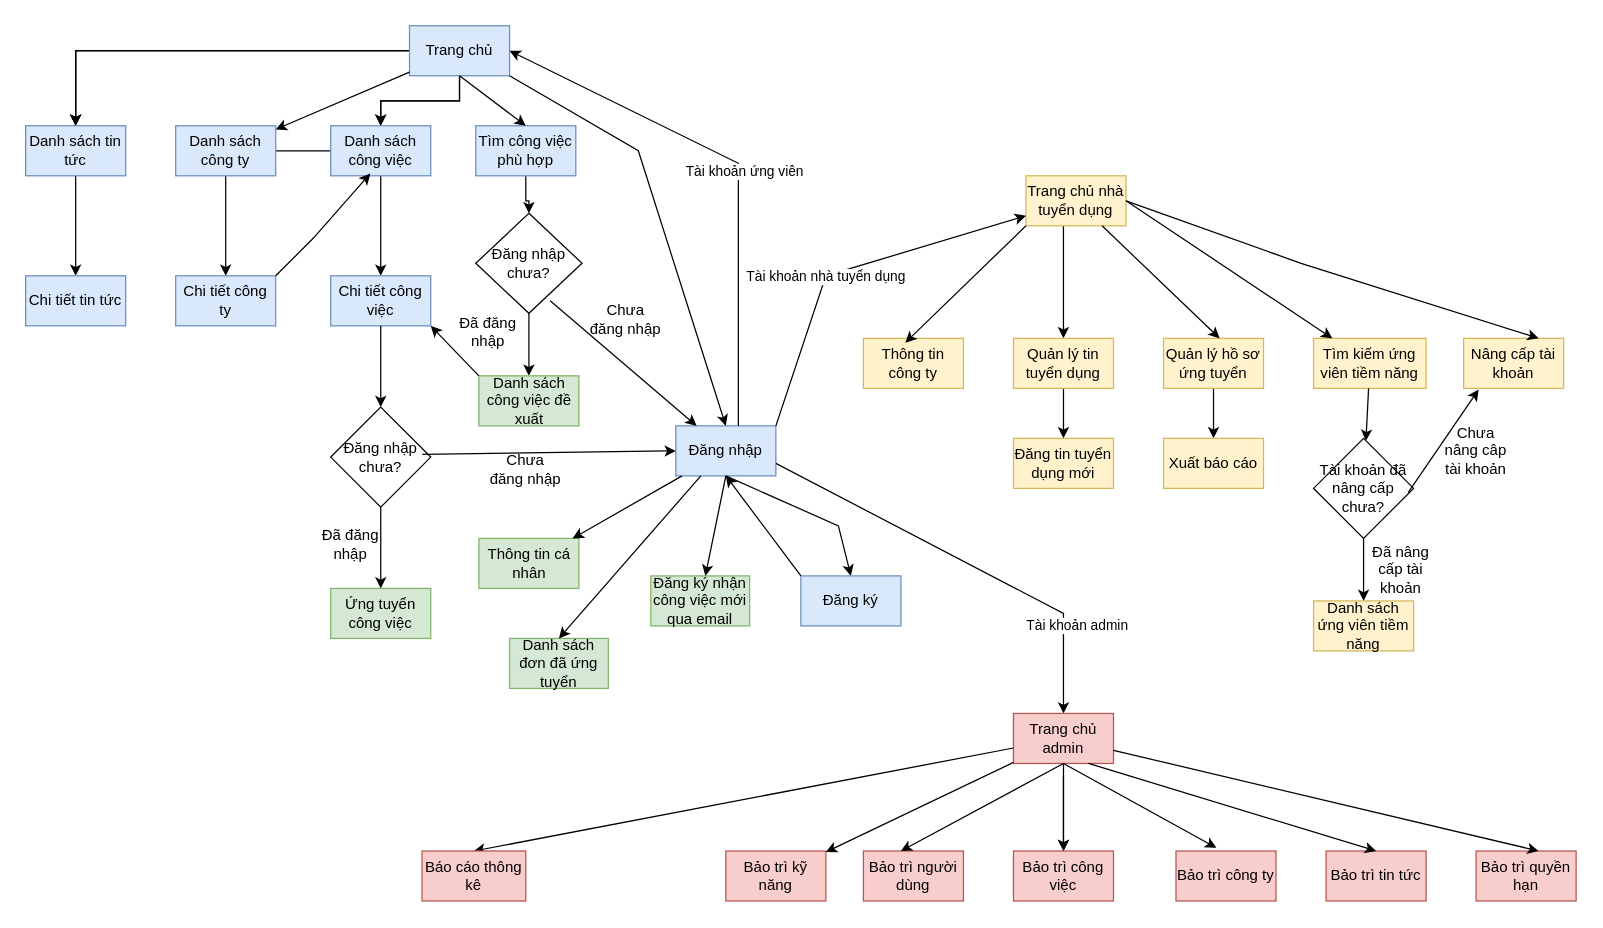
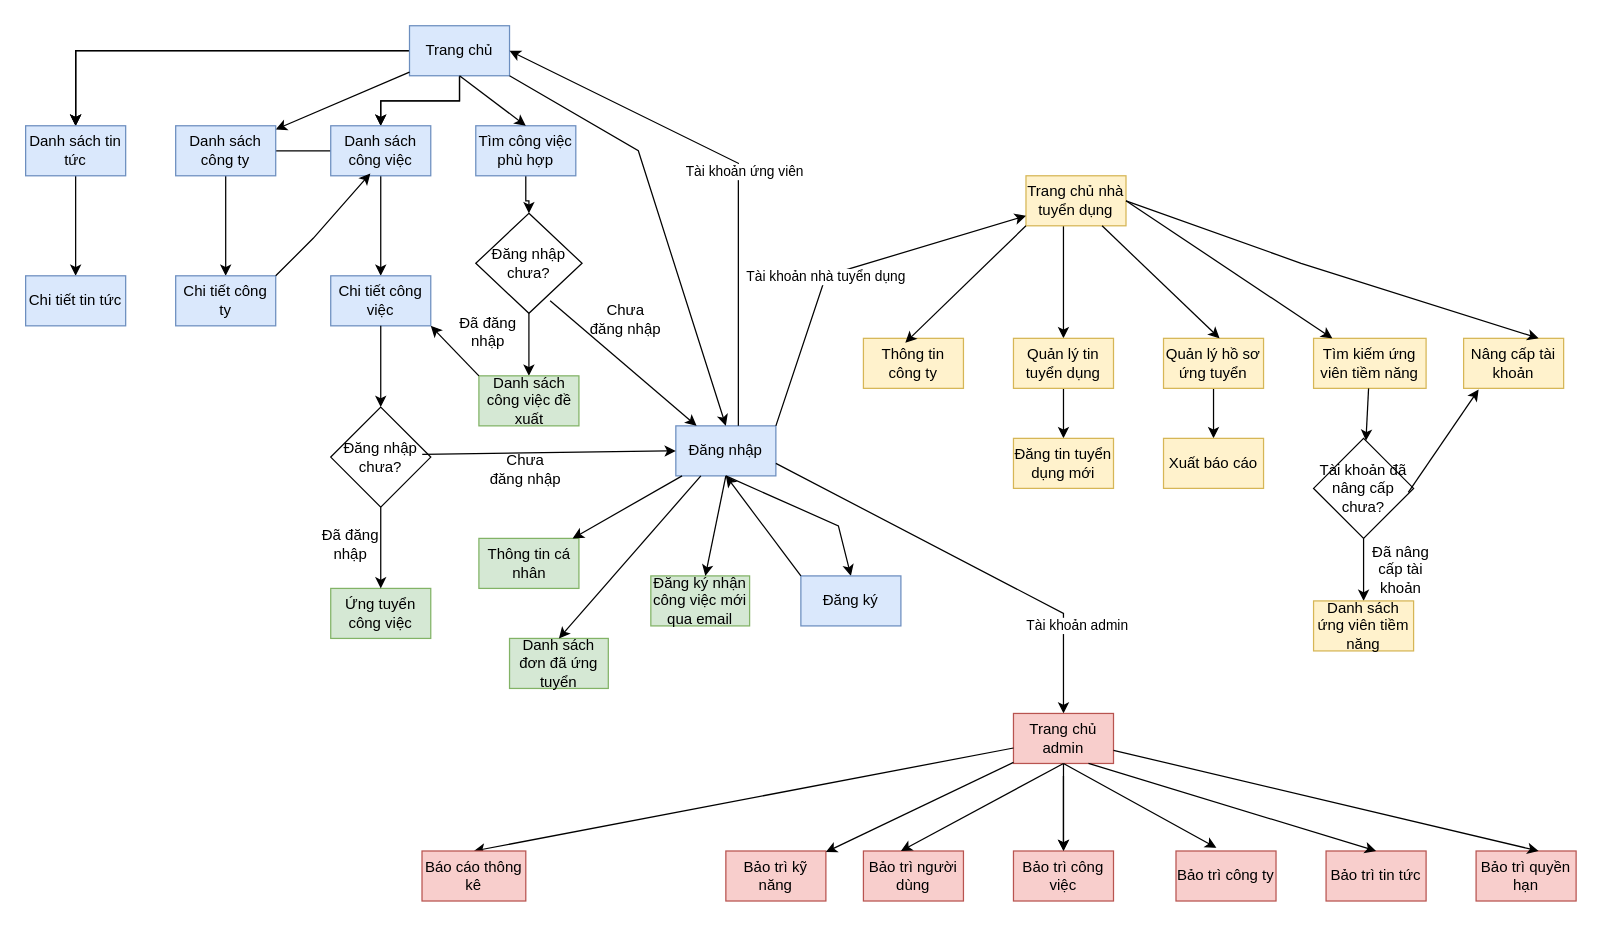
(1476, 451) -> none
